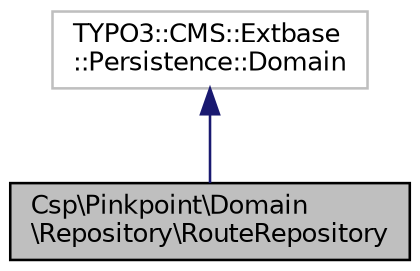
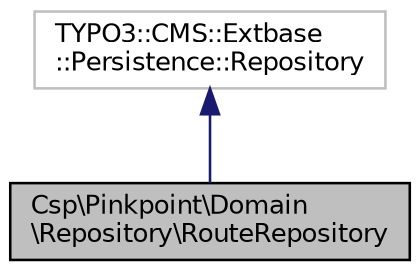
(210, 50) -> (210, 50)
